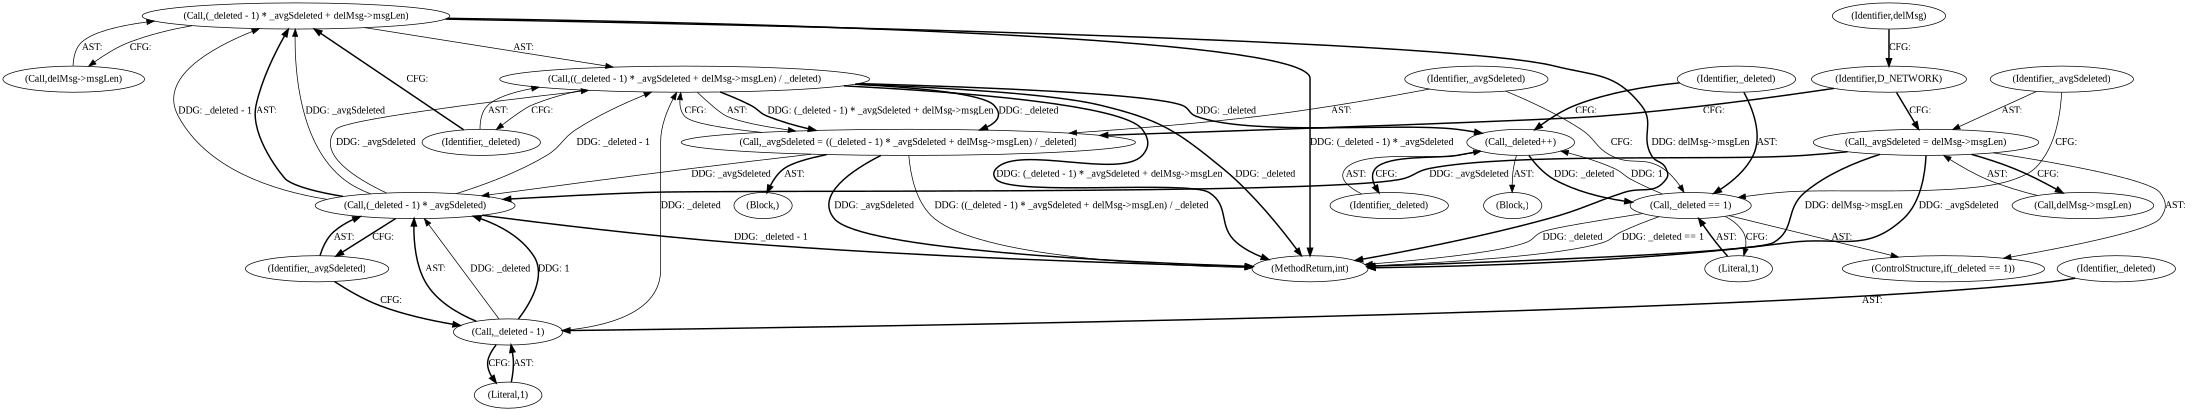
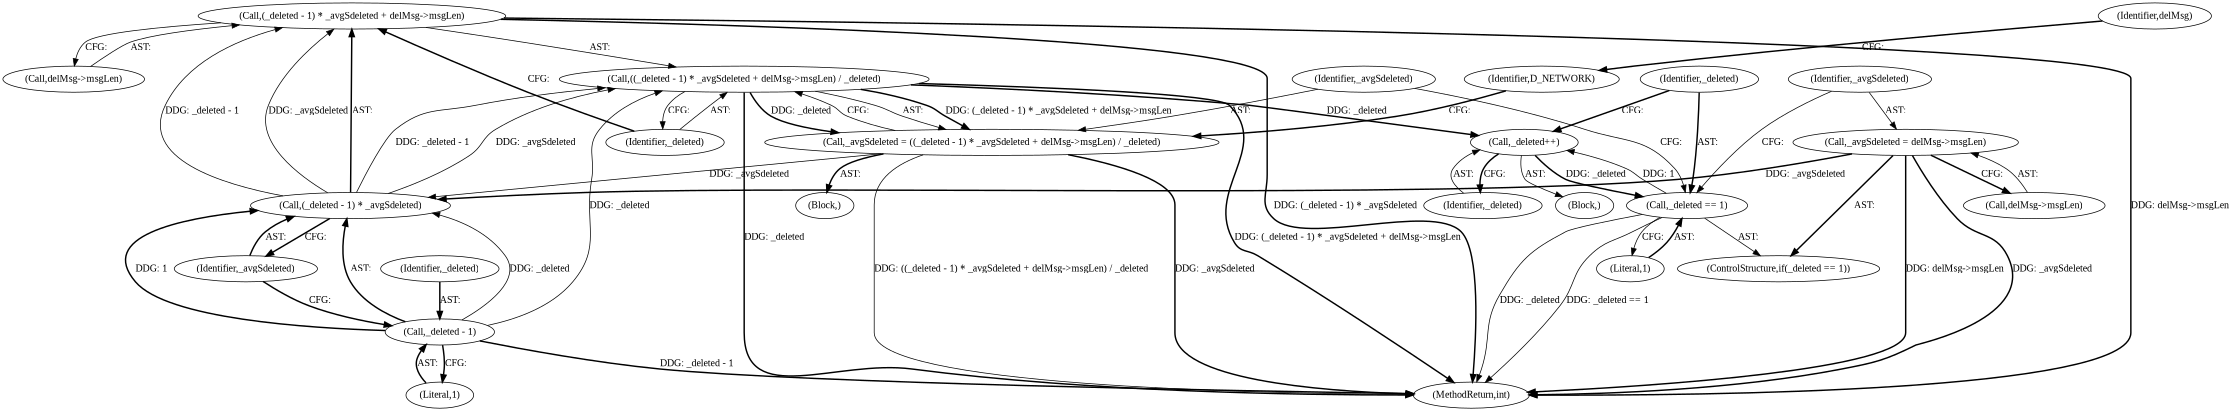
(1906, 108) -> none
(2163, 197) -> (1845, 203)
(863, 251) -> (942, 383)
